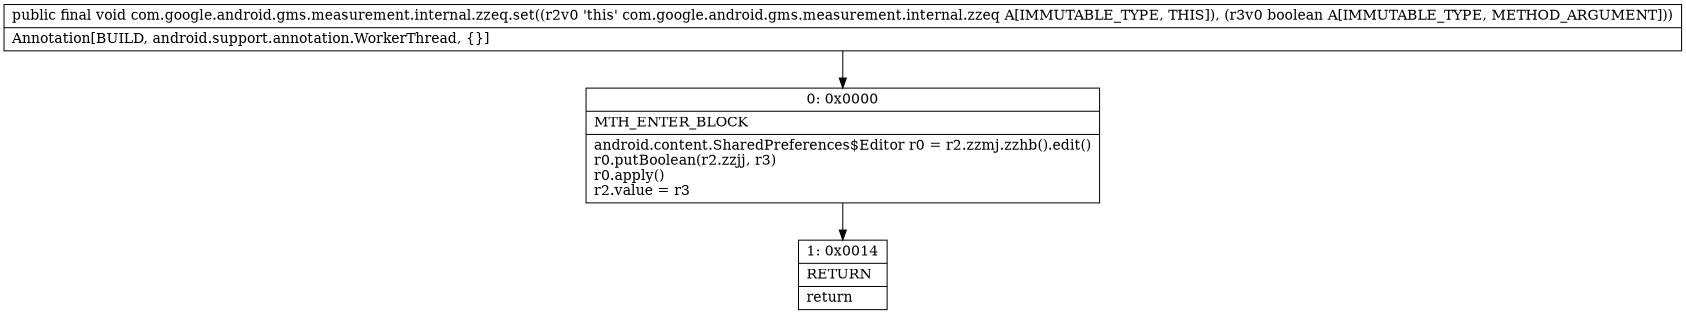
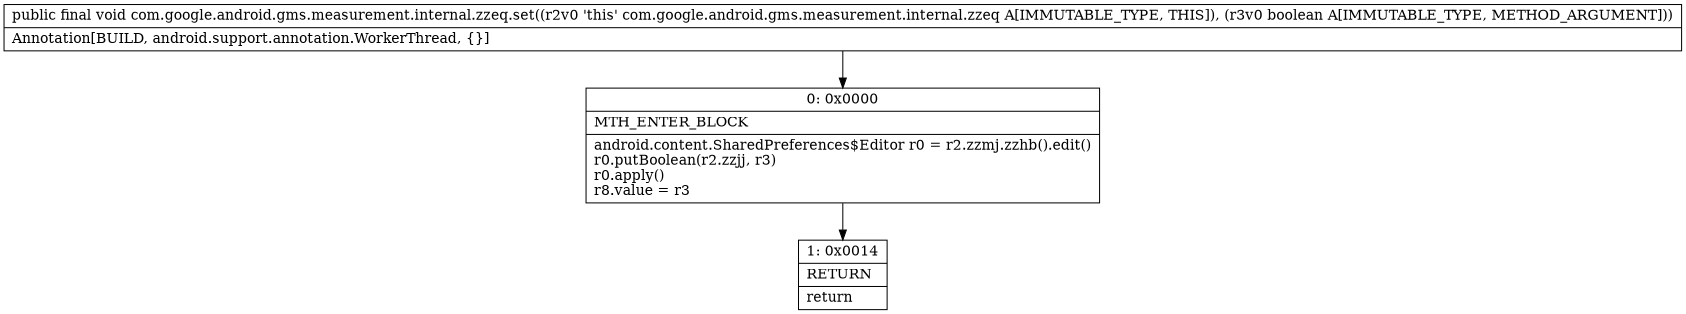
(642, 191) -> (642, 191)
